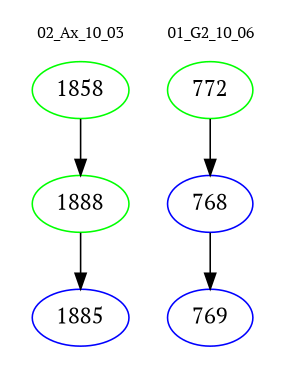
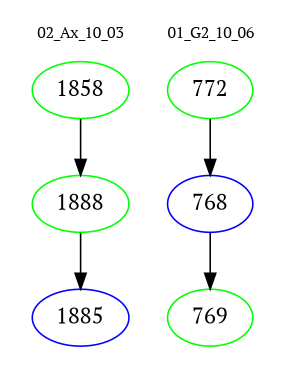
(210, 318) -> (210, 318)
